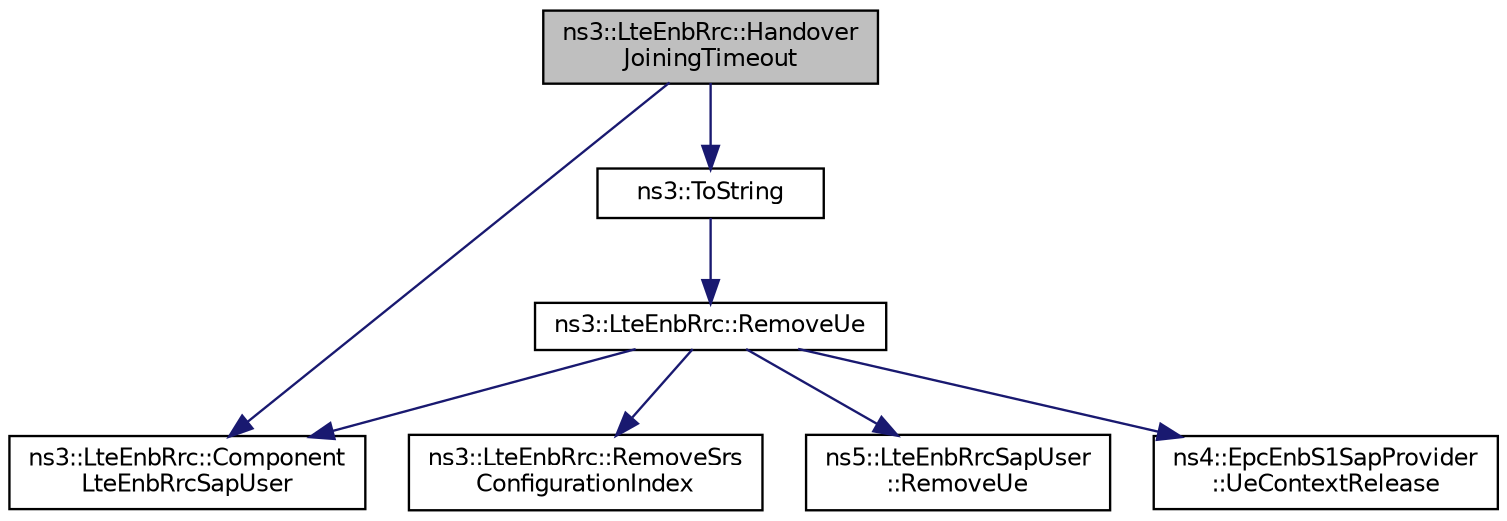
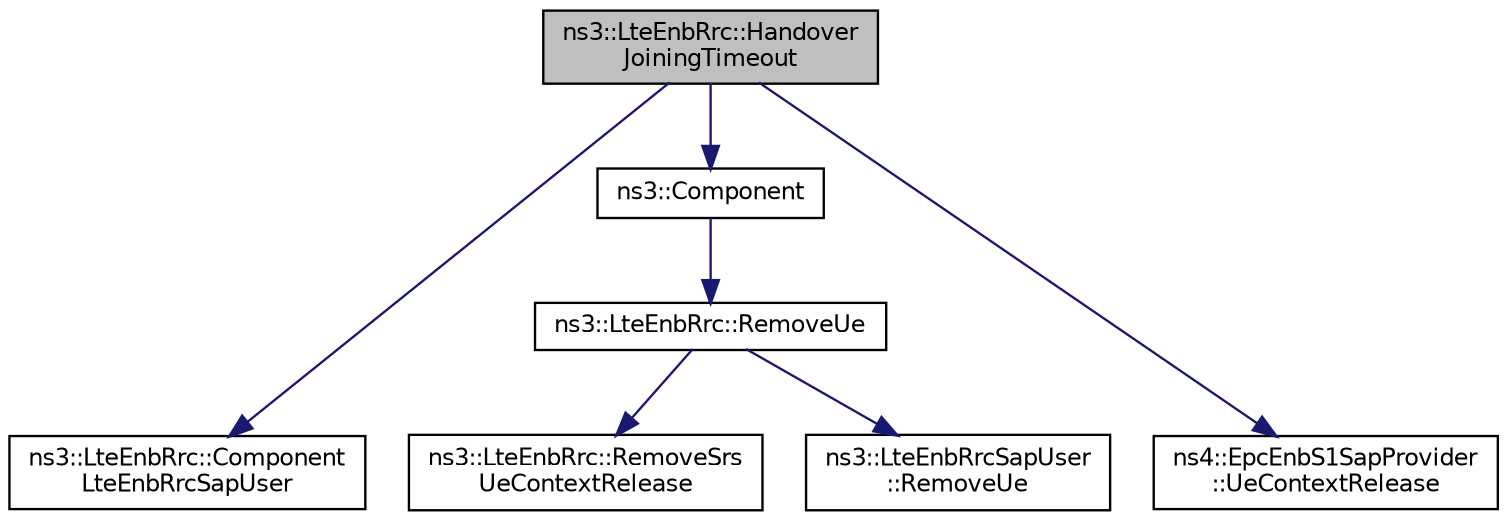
(711, 193) -> (711, 193)
(484, 390) -> none
(978, 390) -> (1008, 253)
(586, 473) -> (586, 473)
(958, 473) -> (958, 473)
